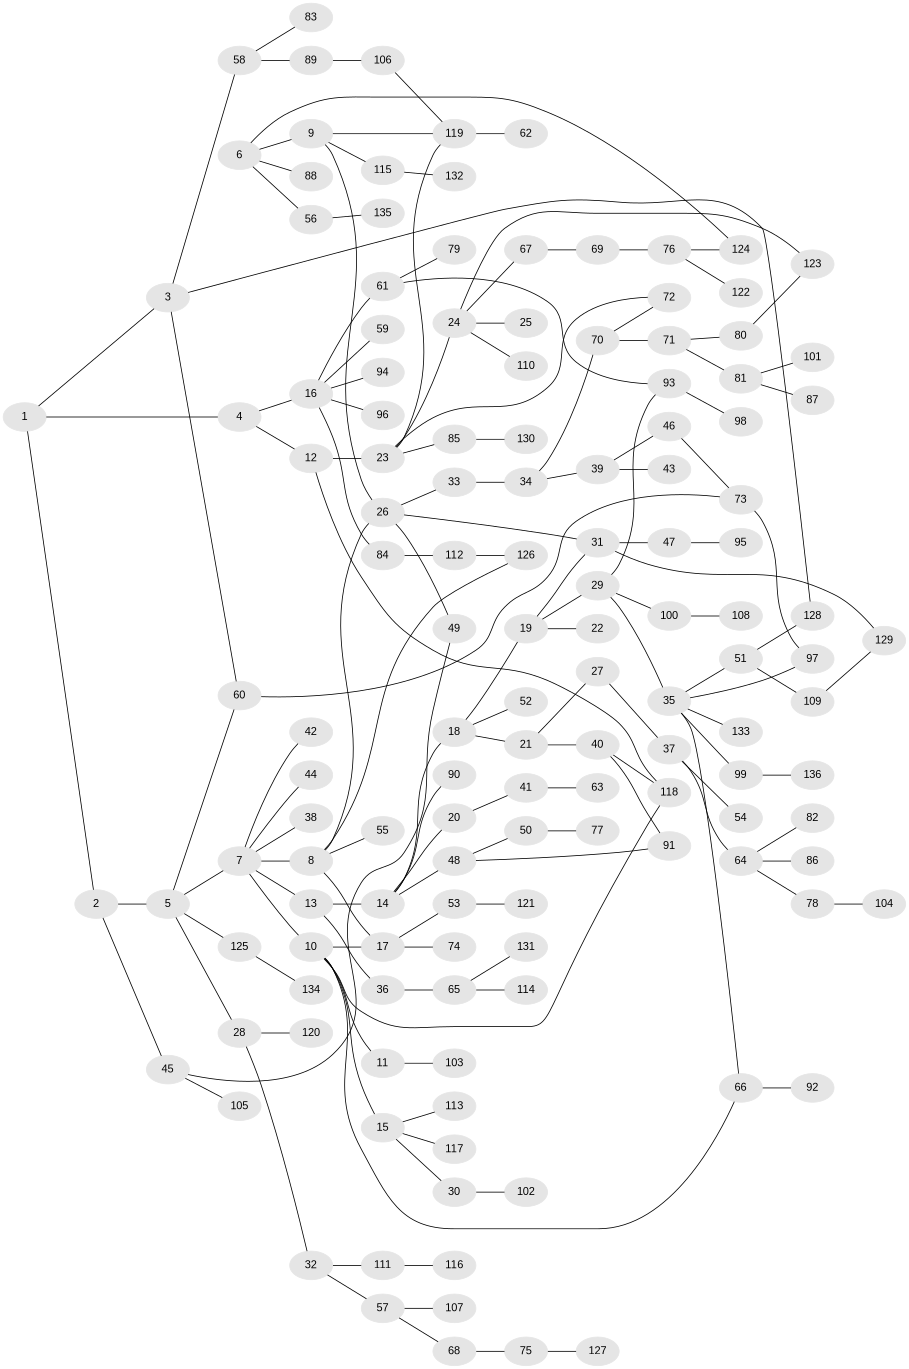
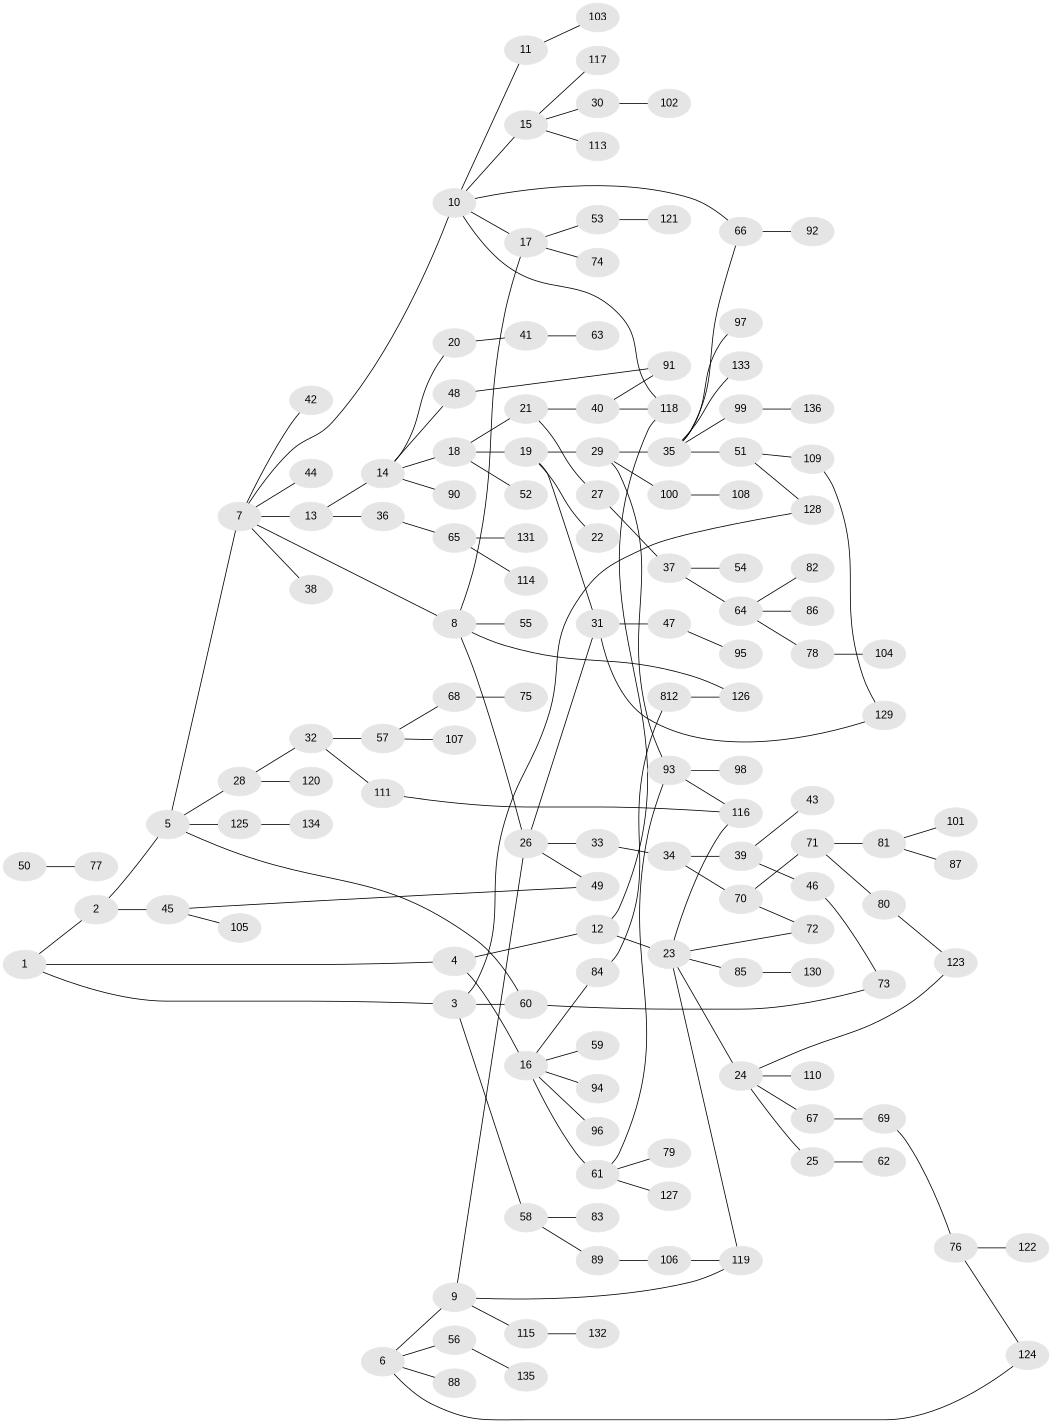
(490, 134) -> (848, 1162)
(454, 555) -> (669, 697)
(777, 583) -> none
none -> (705, 792)
(490, 846) -> none
none -> (696, 880)
(562, 1351) -> (634, 1185)
